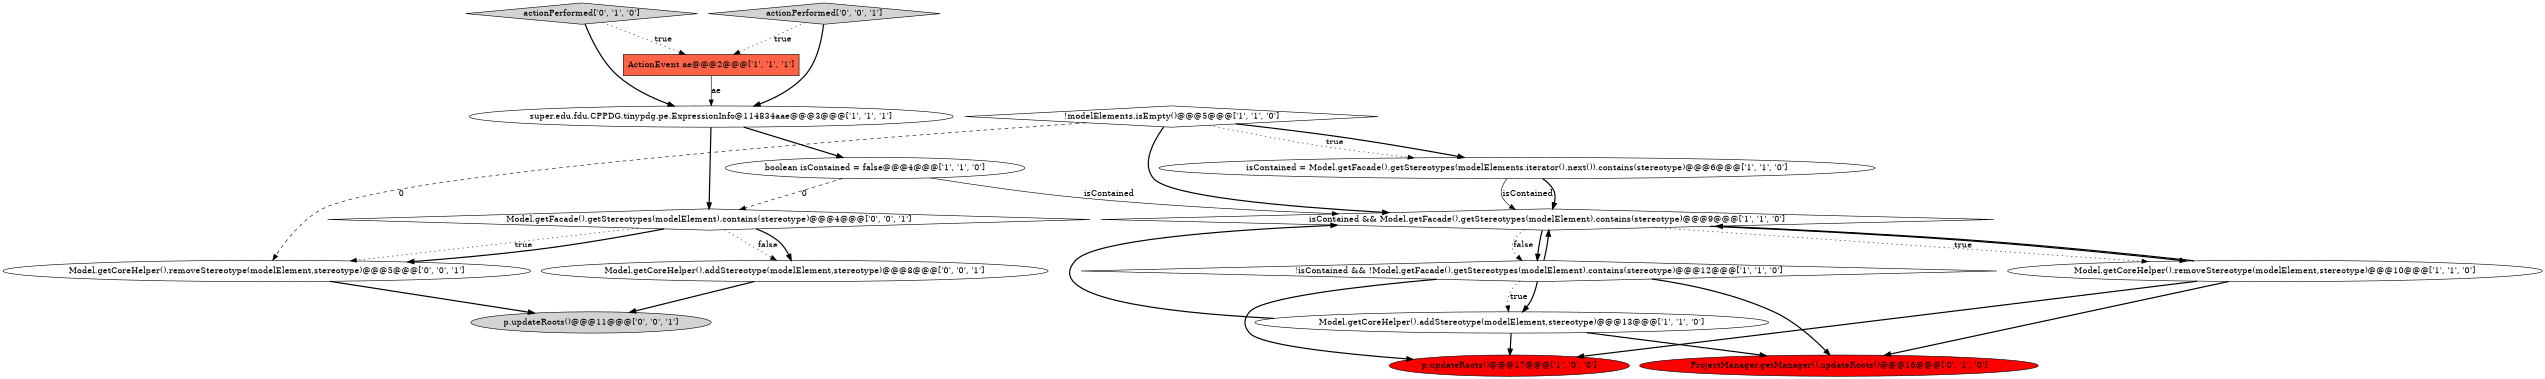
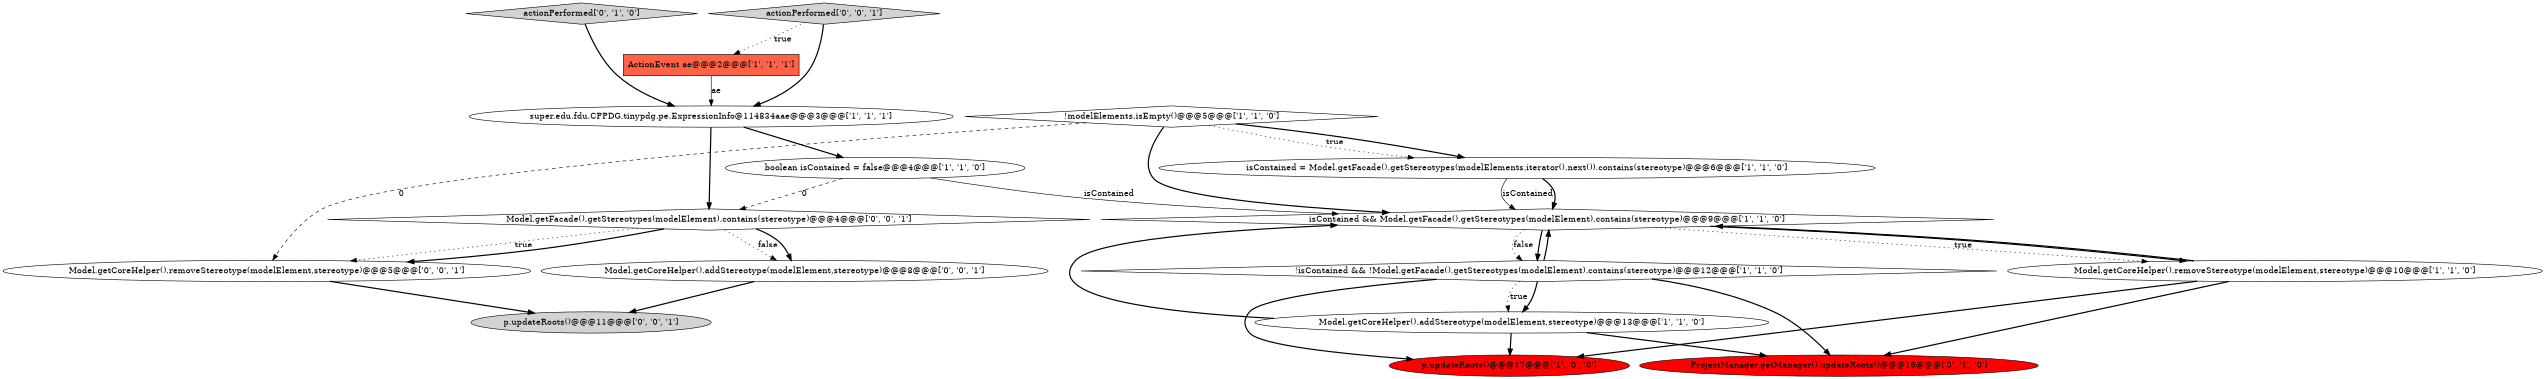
(641, 37) -> none
